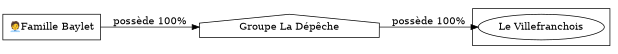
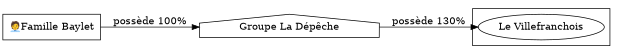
(429, 22) -> (429, 22)
